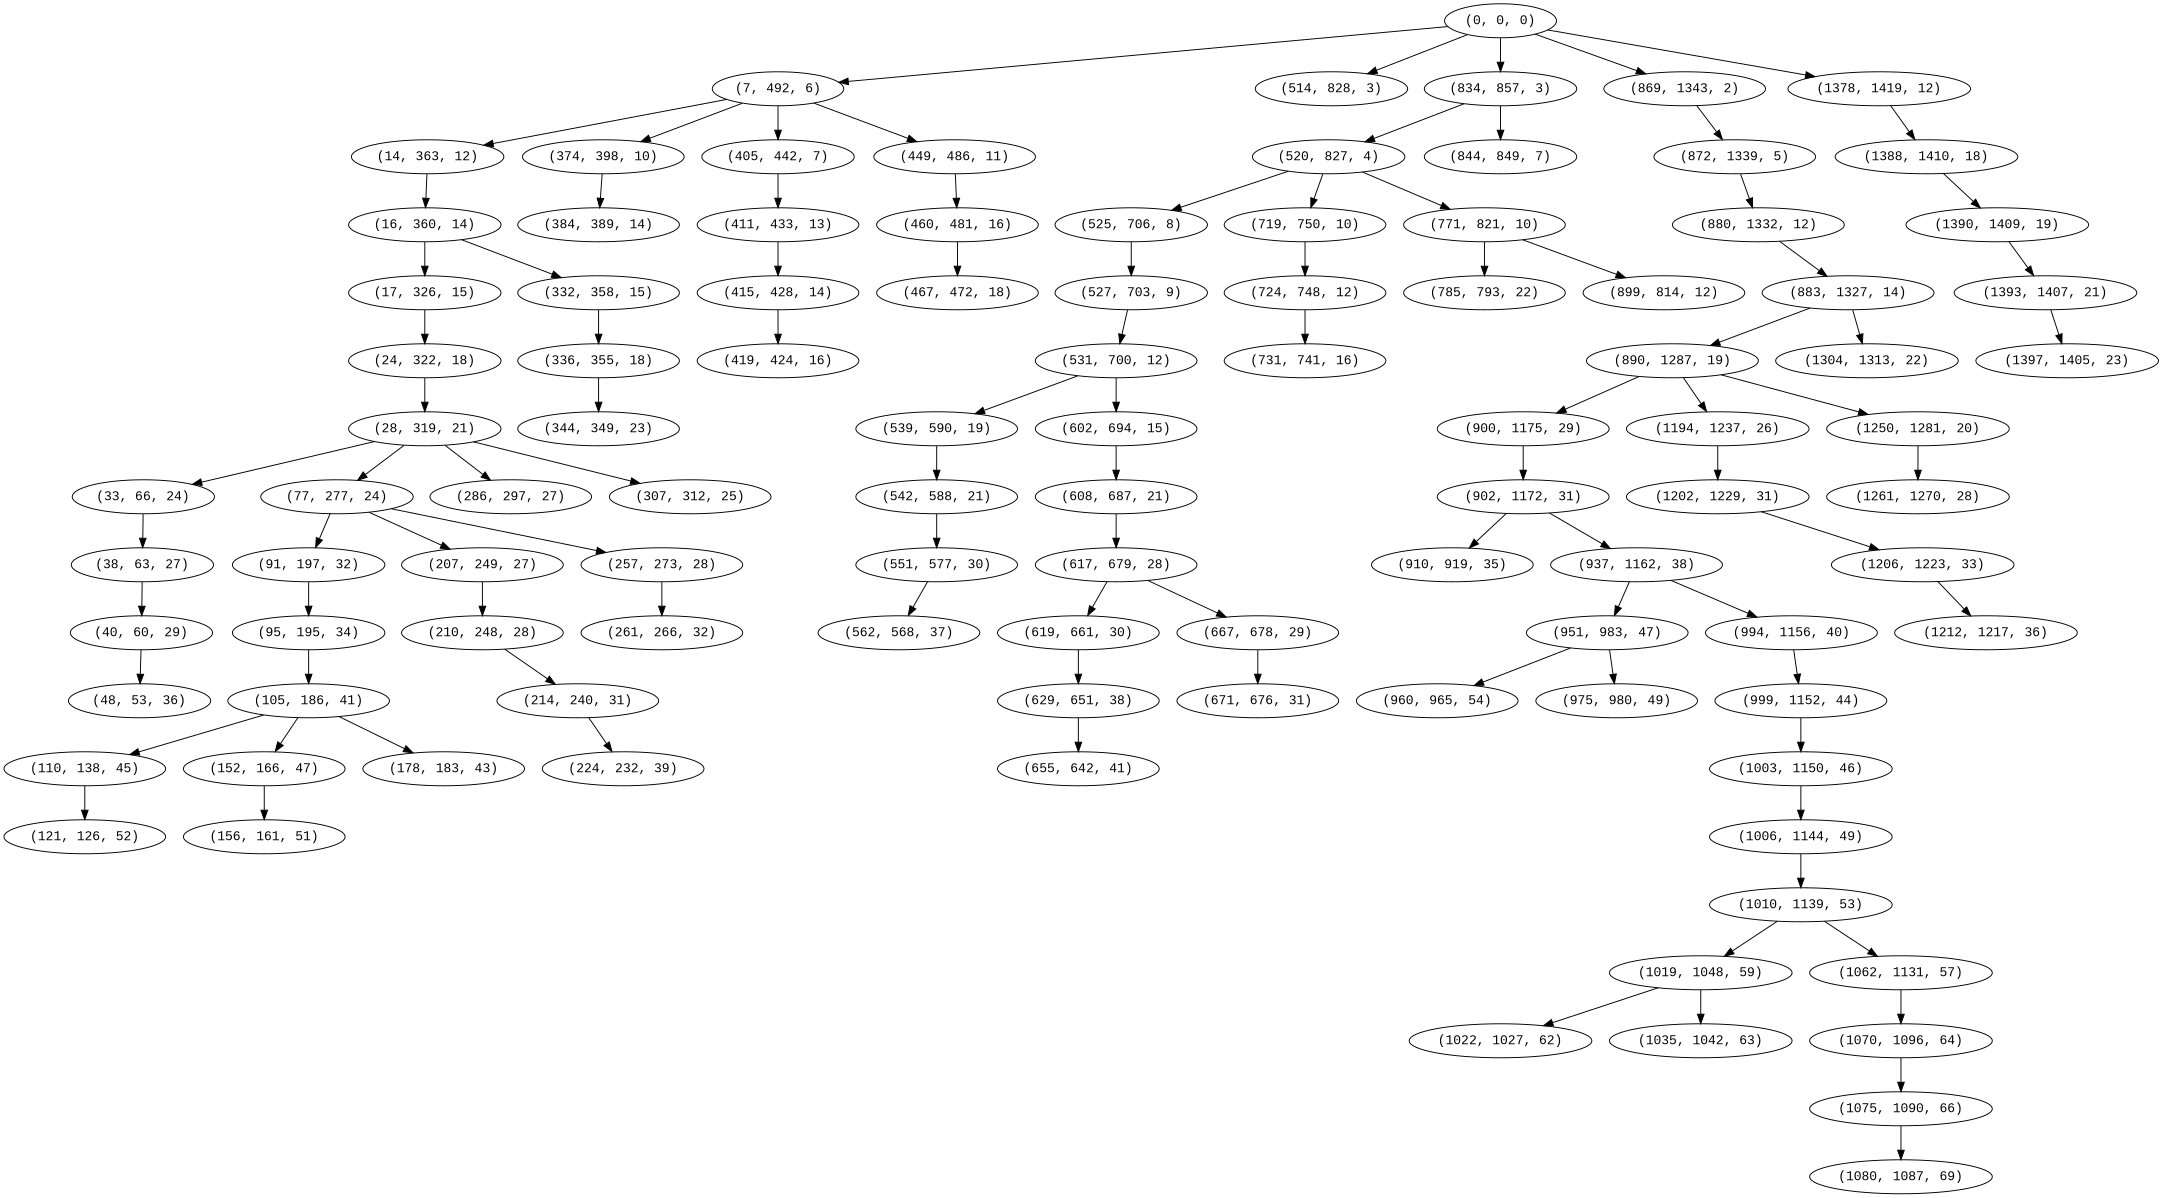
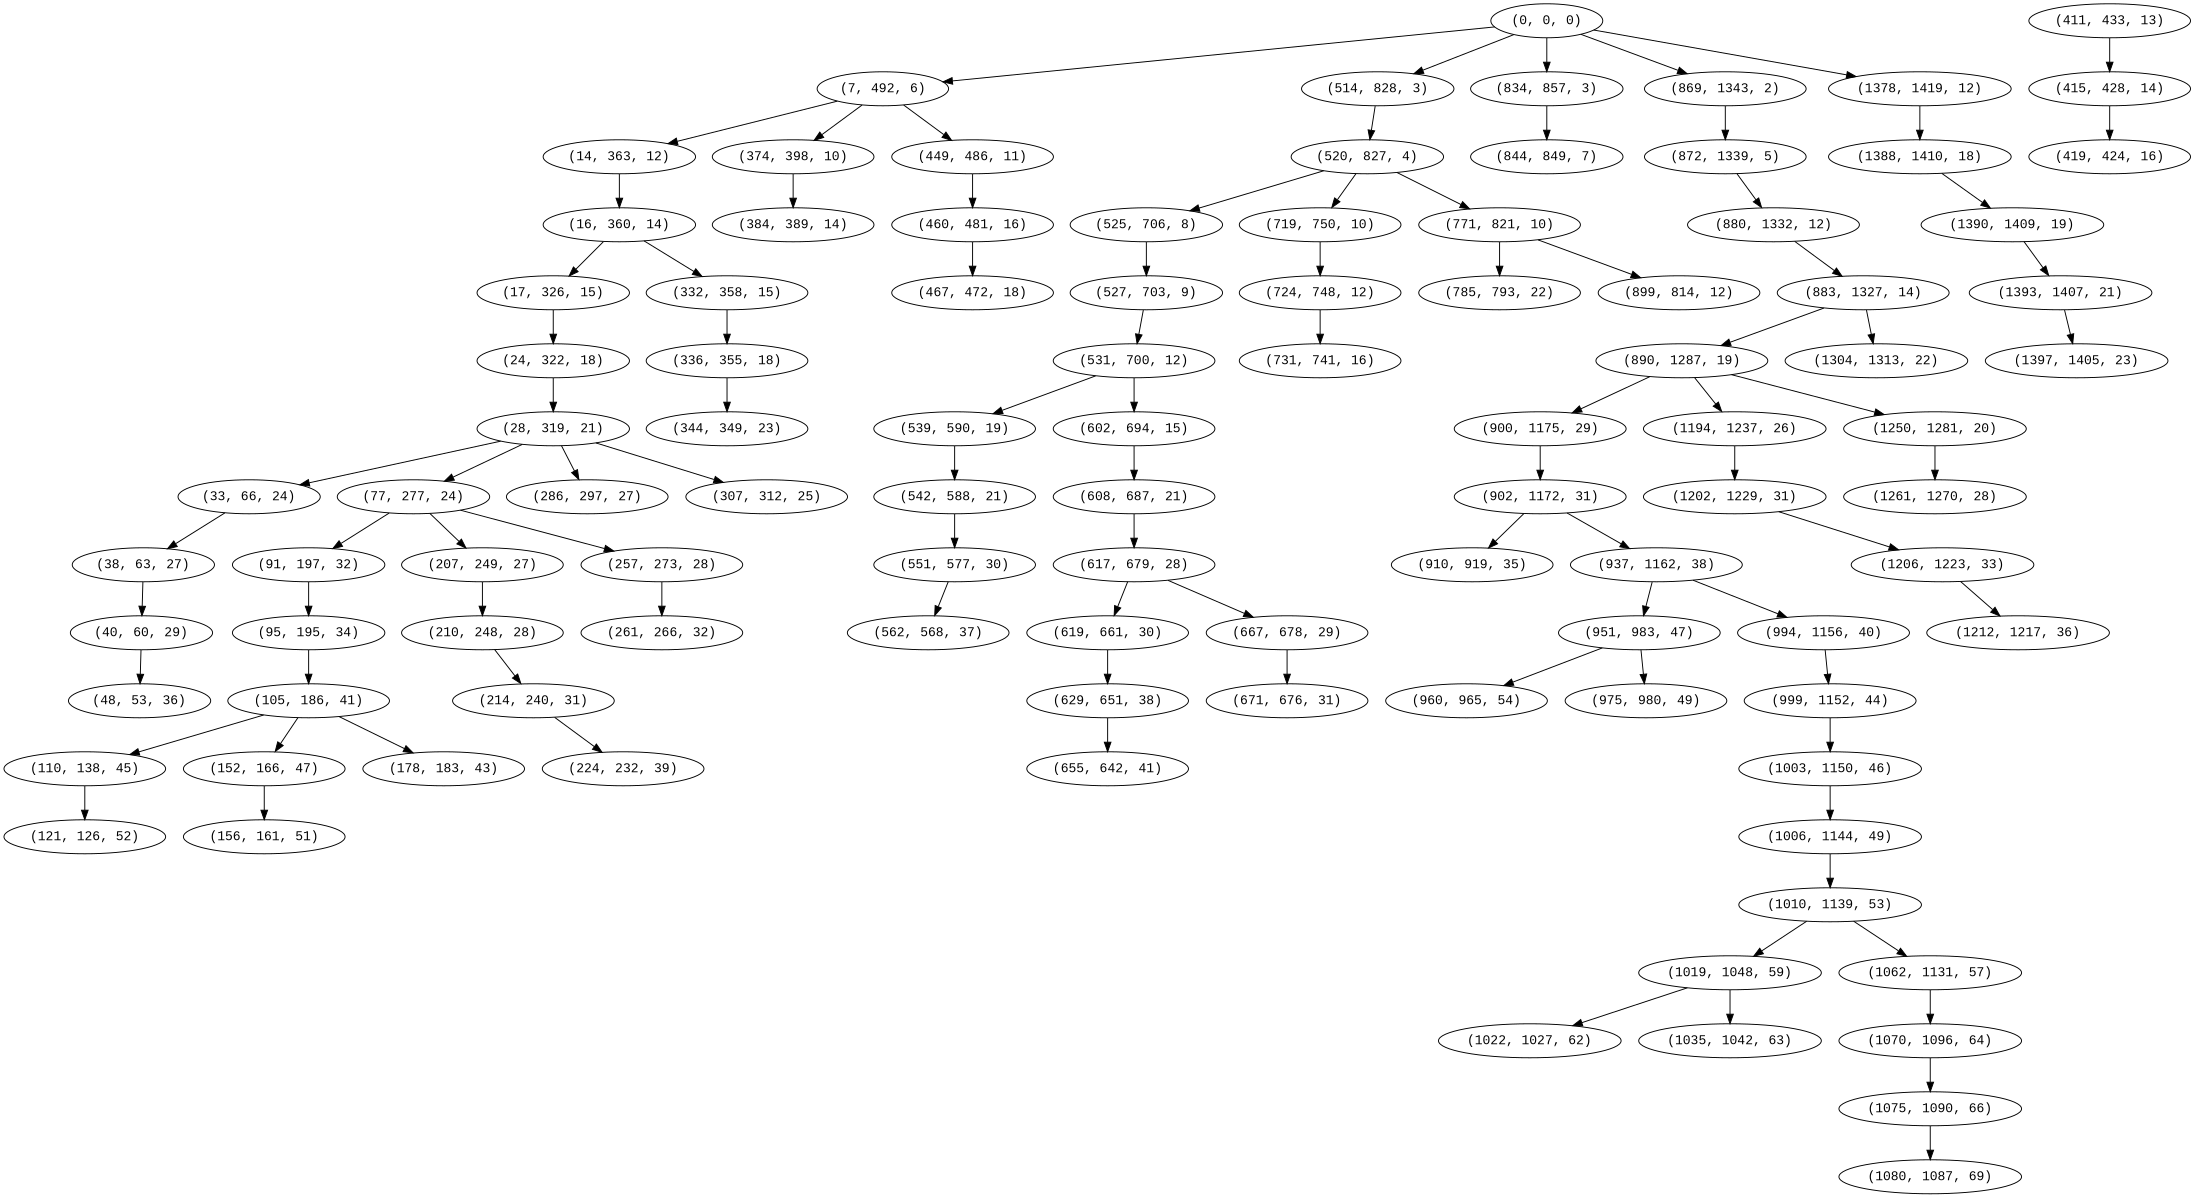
(1419, 121) -> (1373, 118)
(778, 157) -> none
